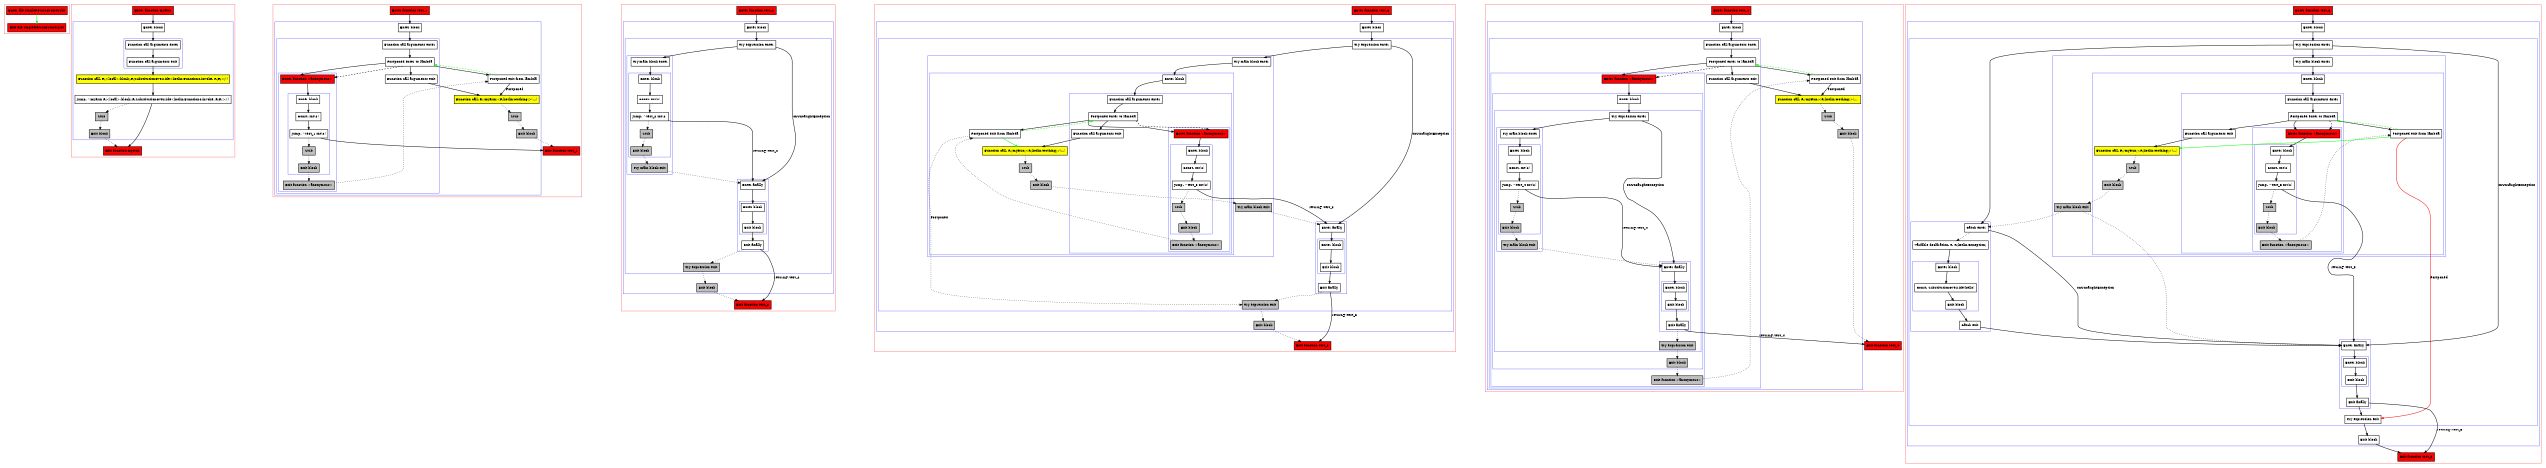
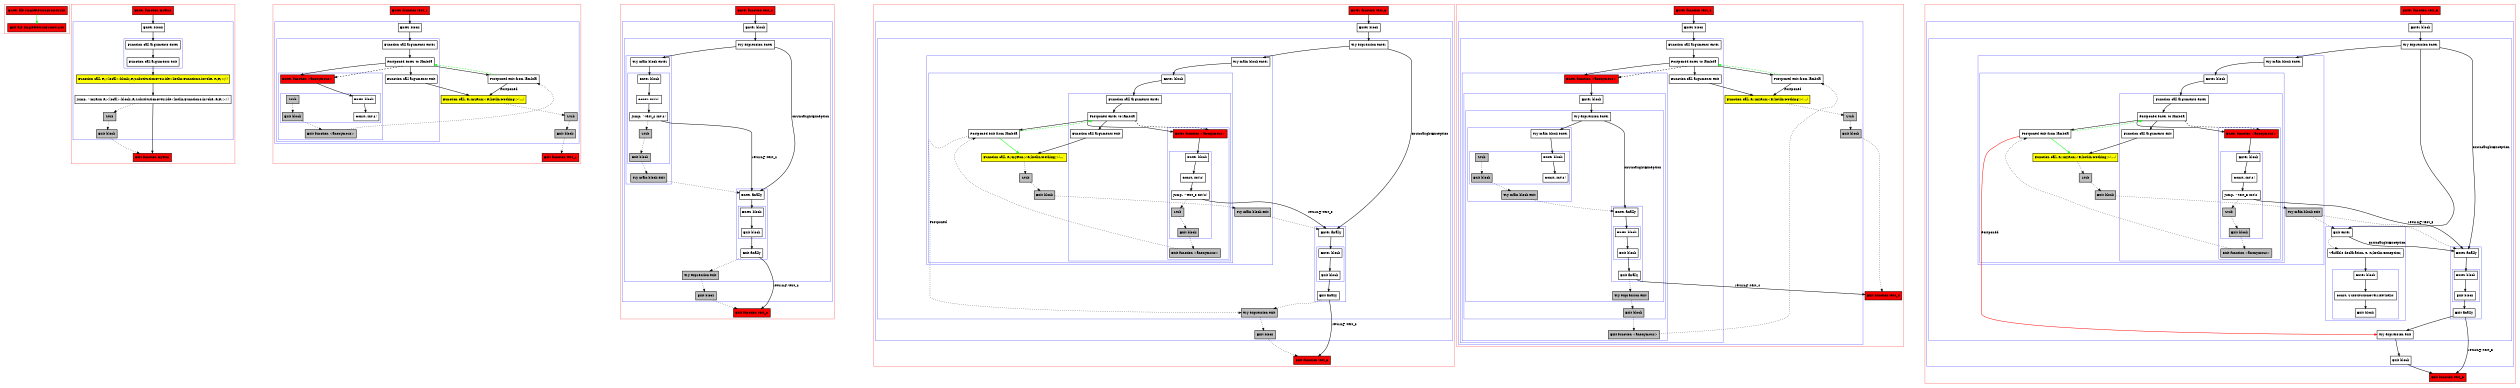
(309, 134) -> none
(1519, 185) -> none
(1976, 228) -> (2342, 233)
(1970, 325) -> none
